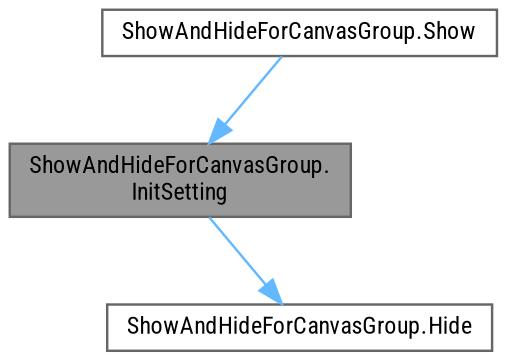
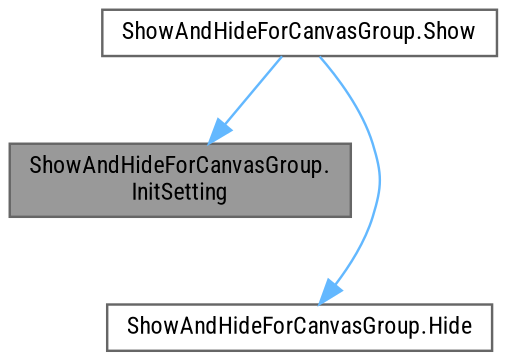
(238, 251) -> (379, 168)
